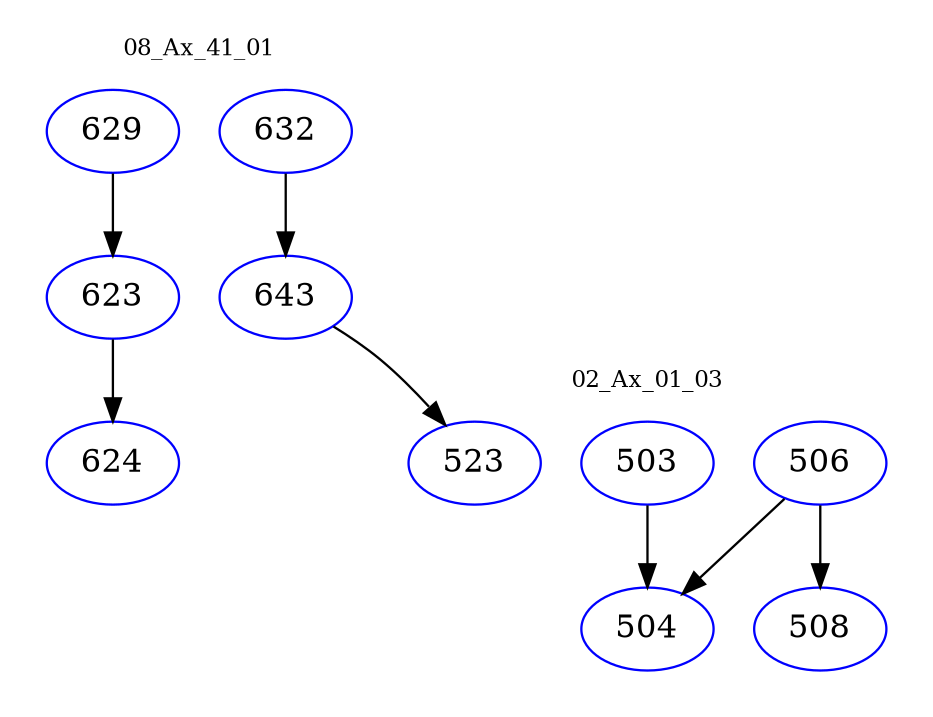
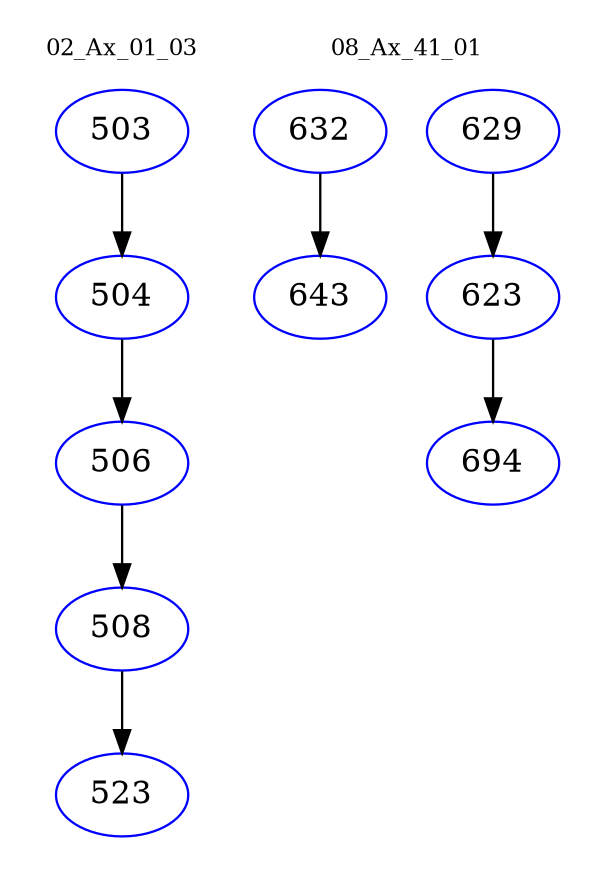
(405, 382) -> (122, 701)
(113, 463) -> (493, 463)
(742, 538) -> (122, 369)
